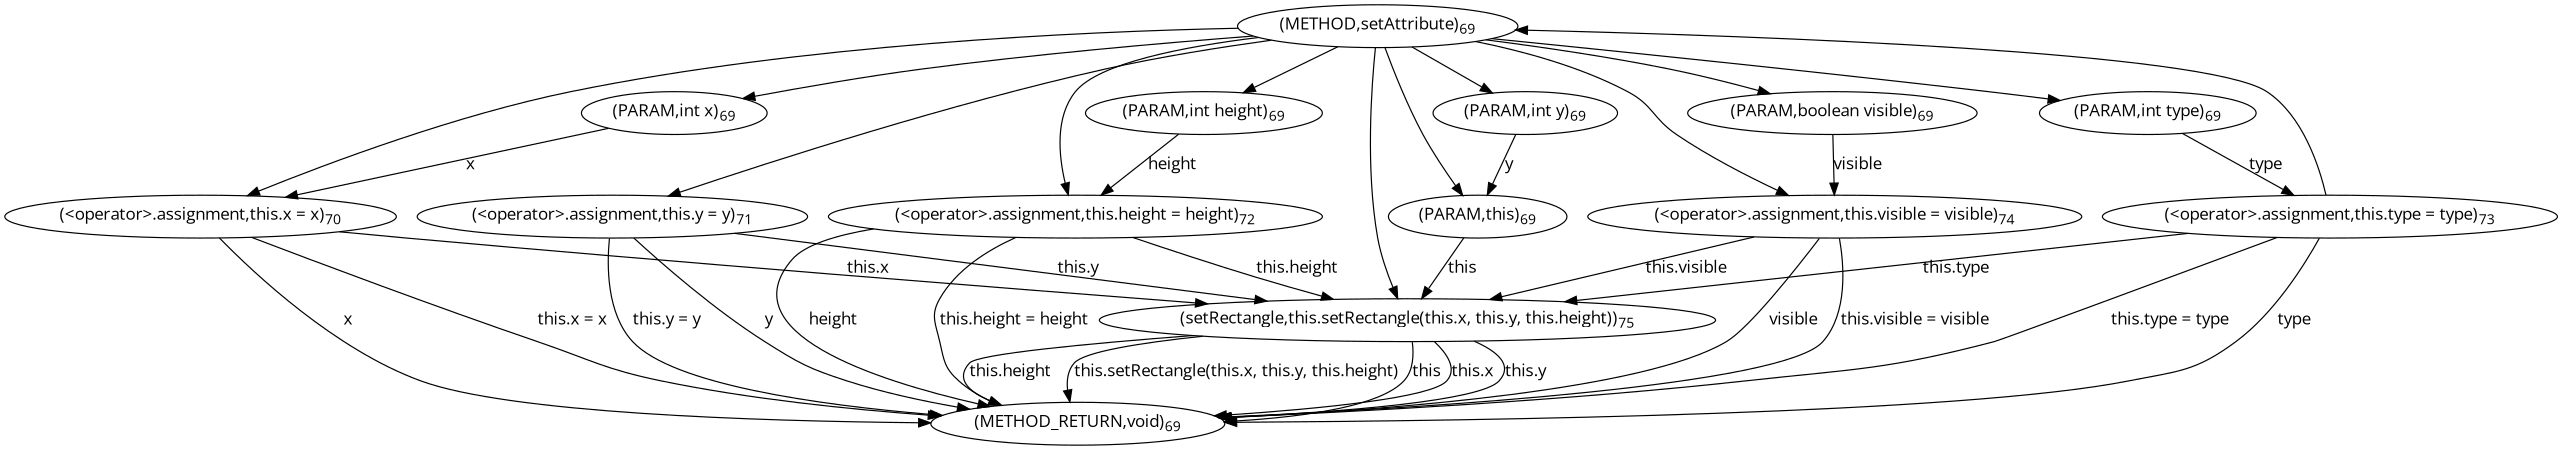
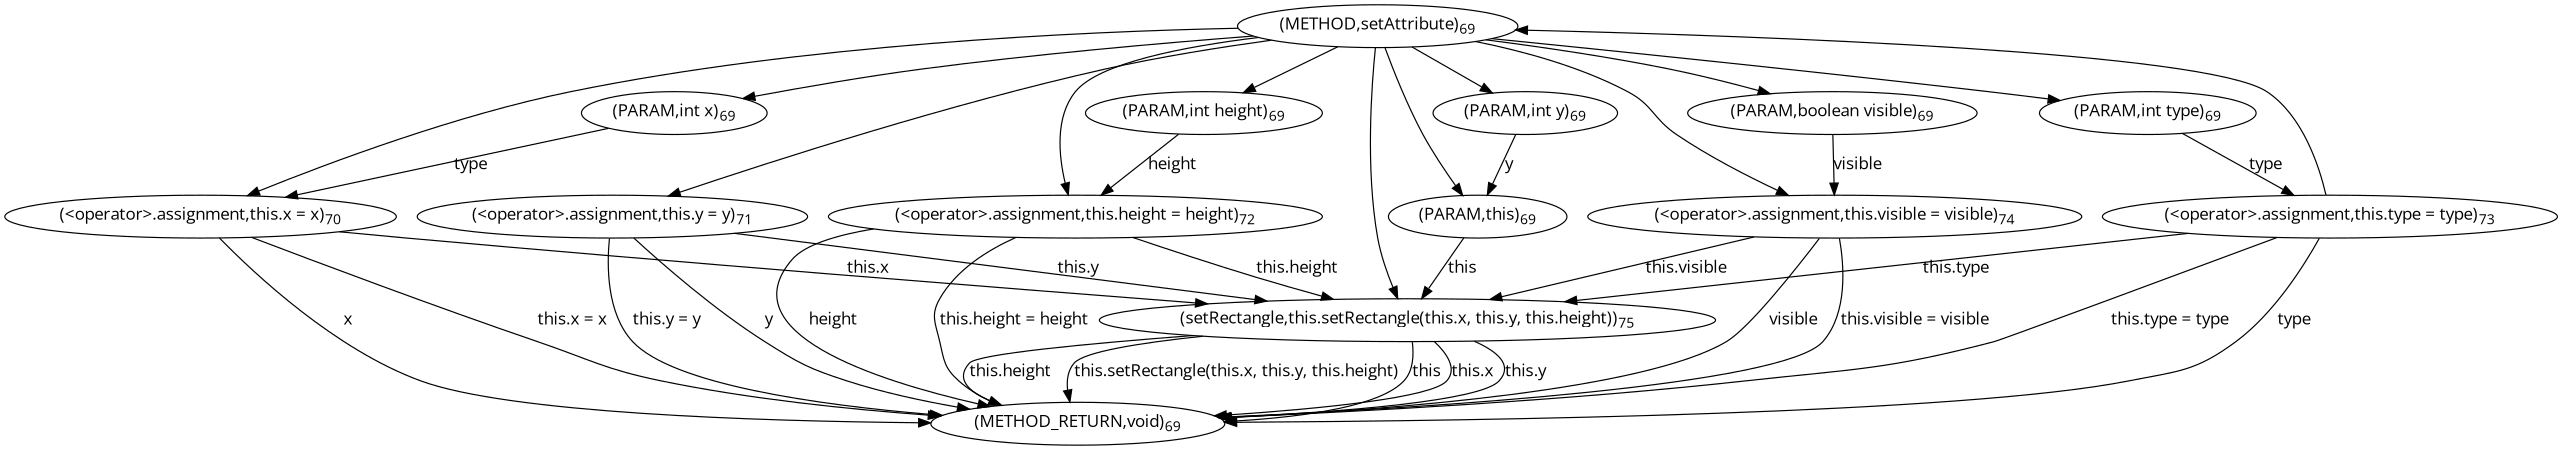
(471, 165) -> (471, 165)
